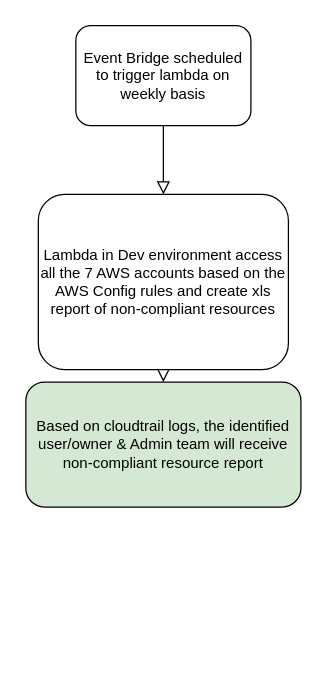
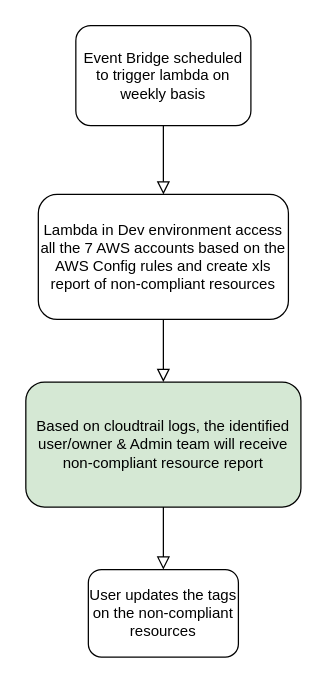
(163, 282) -> (163, 257)
none -> (163, 531)
none -> (163, 613)
